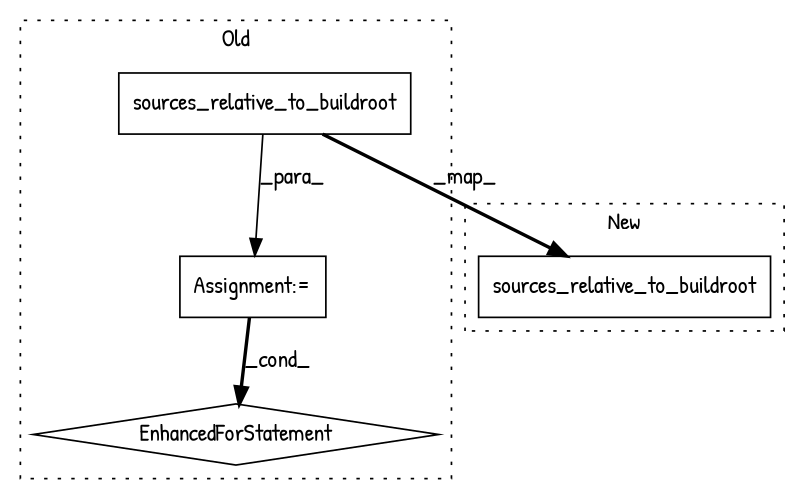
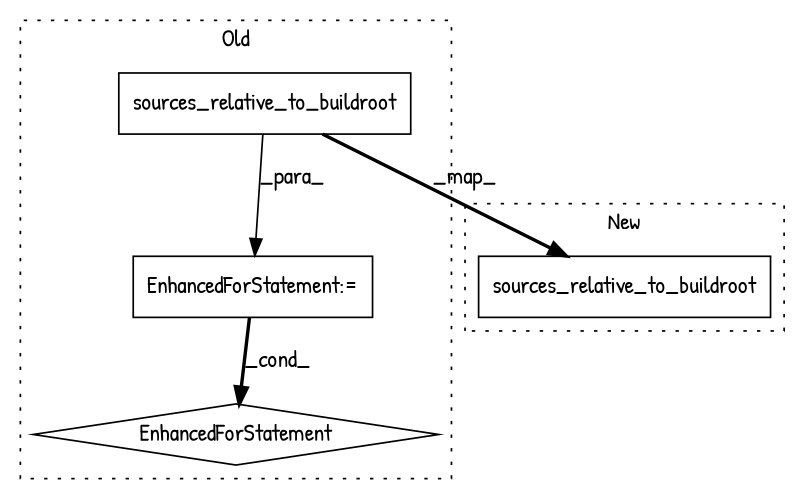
(253, 287) -> (253, 287)
